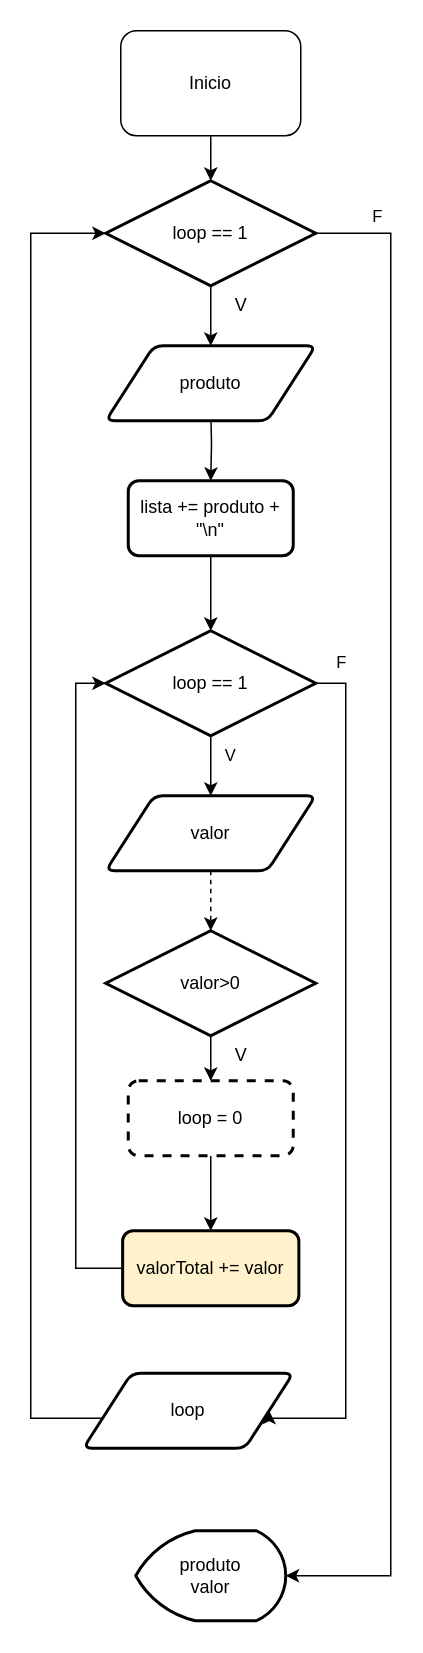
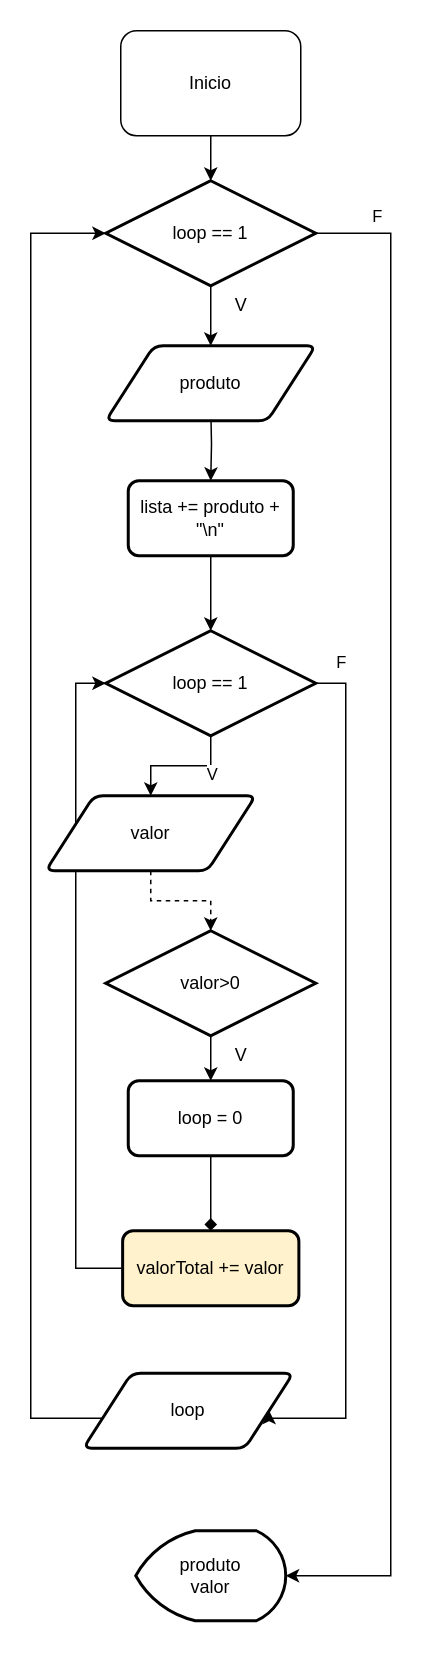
(211, 833) -> (151, 833)
(211, 1118) -> (211, 1118)
(211, 1219) -> (211, 1218)
